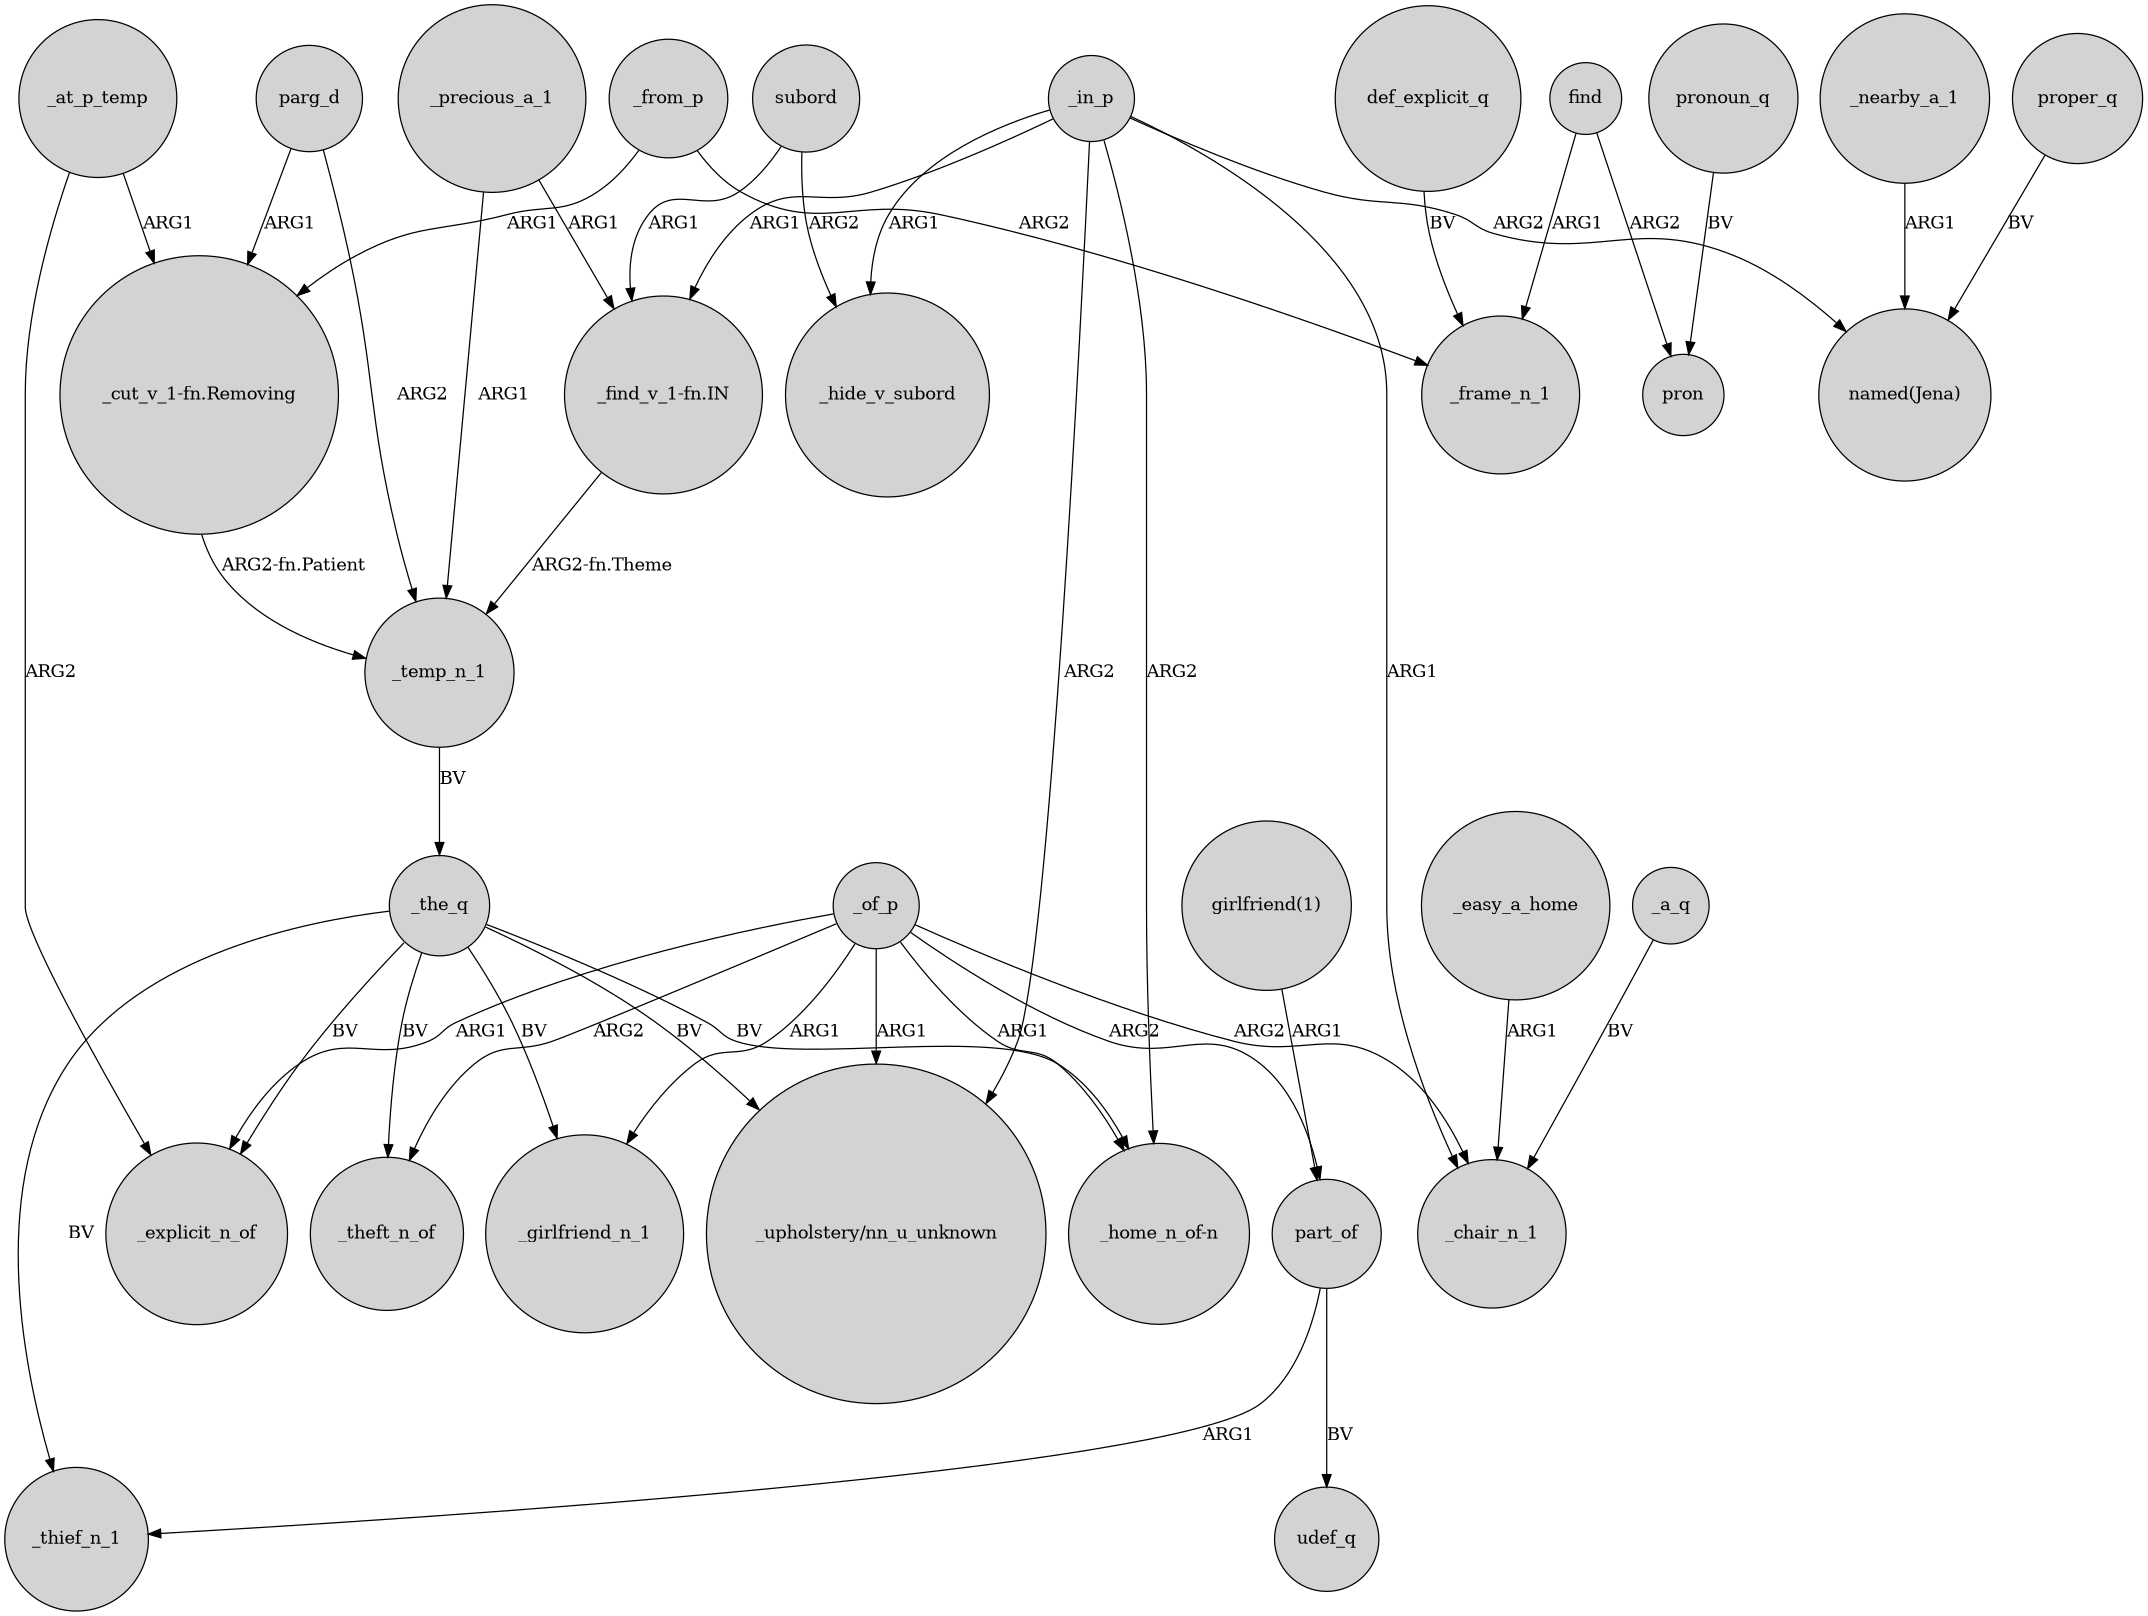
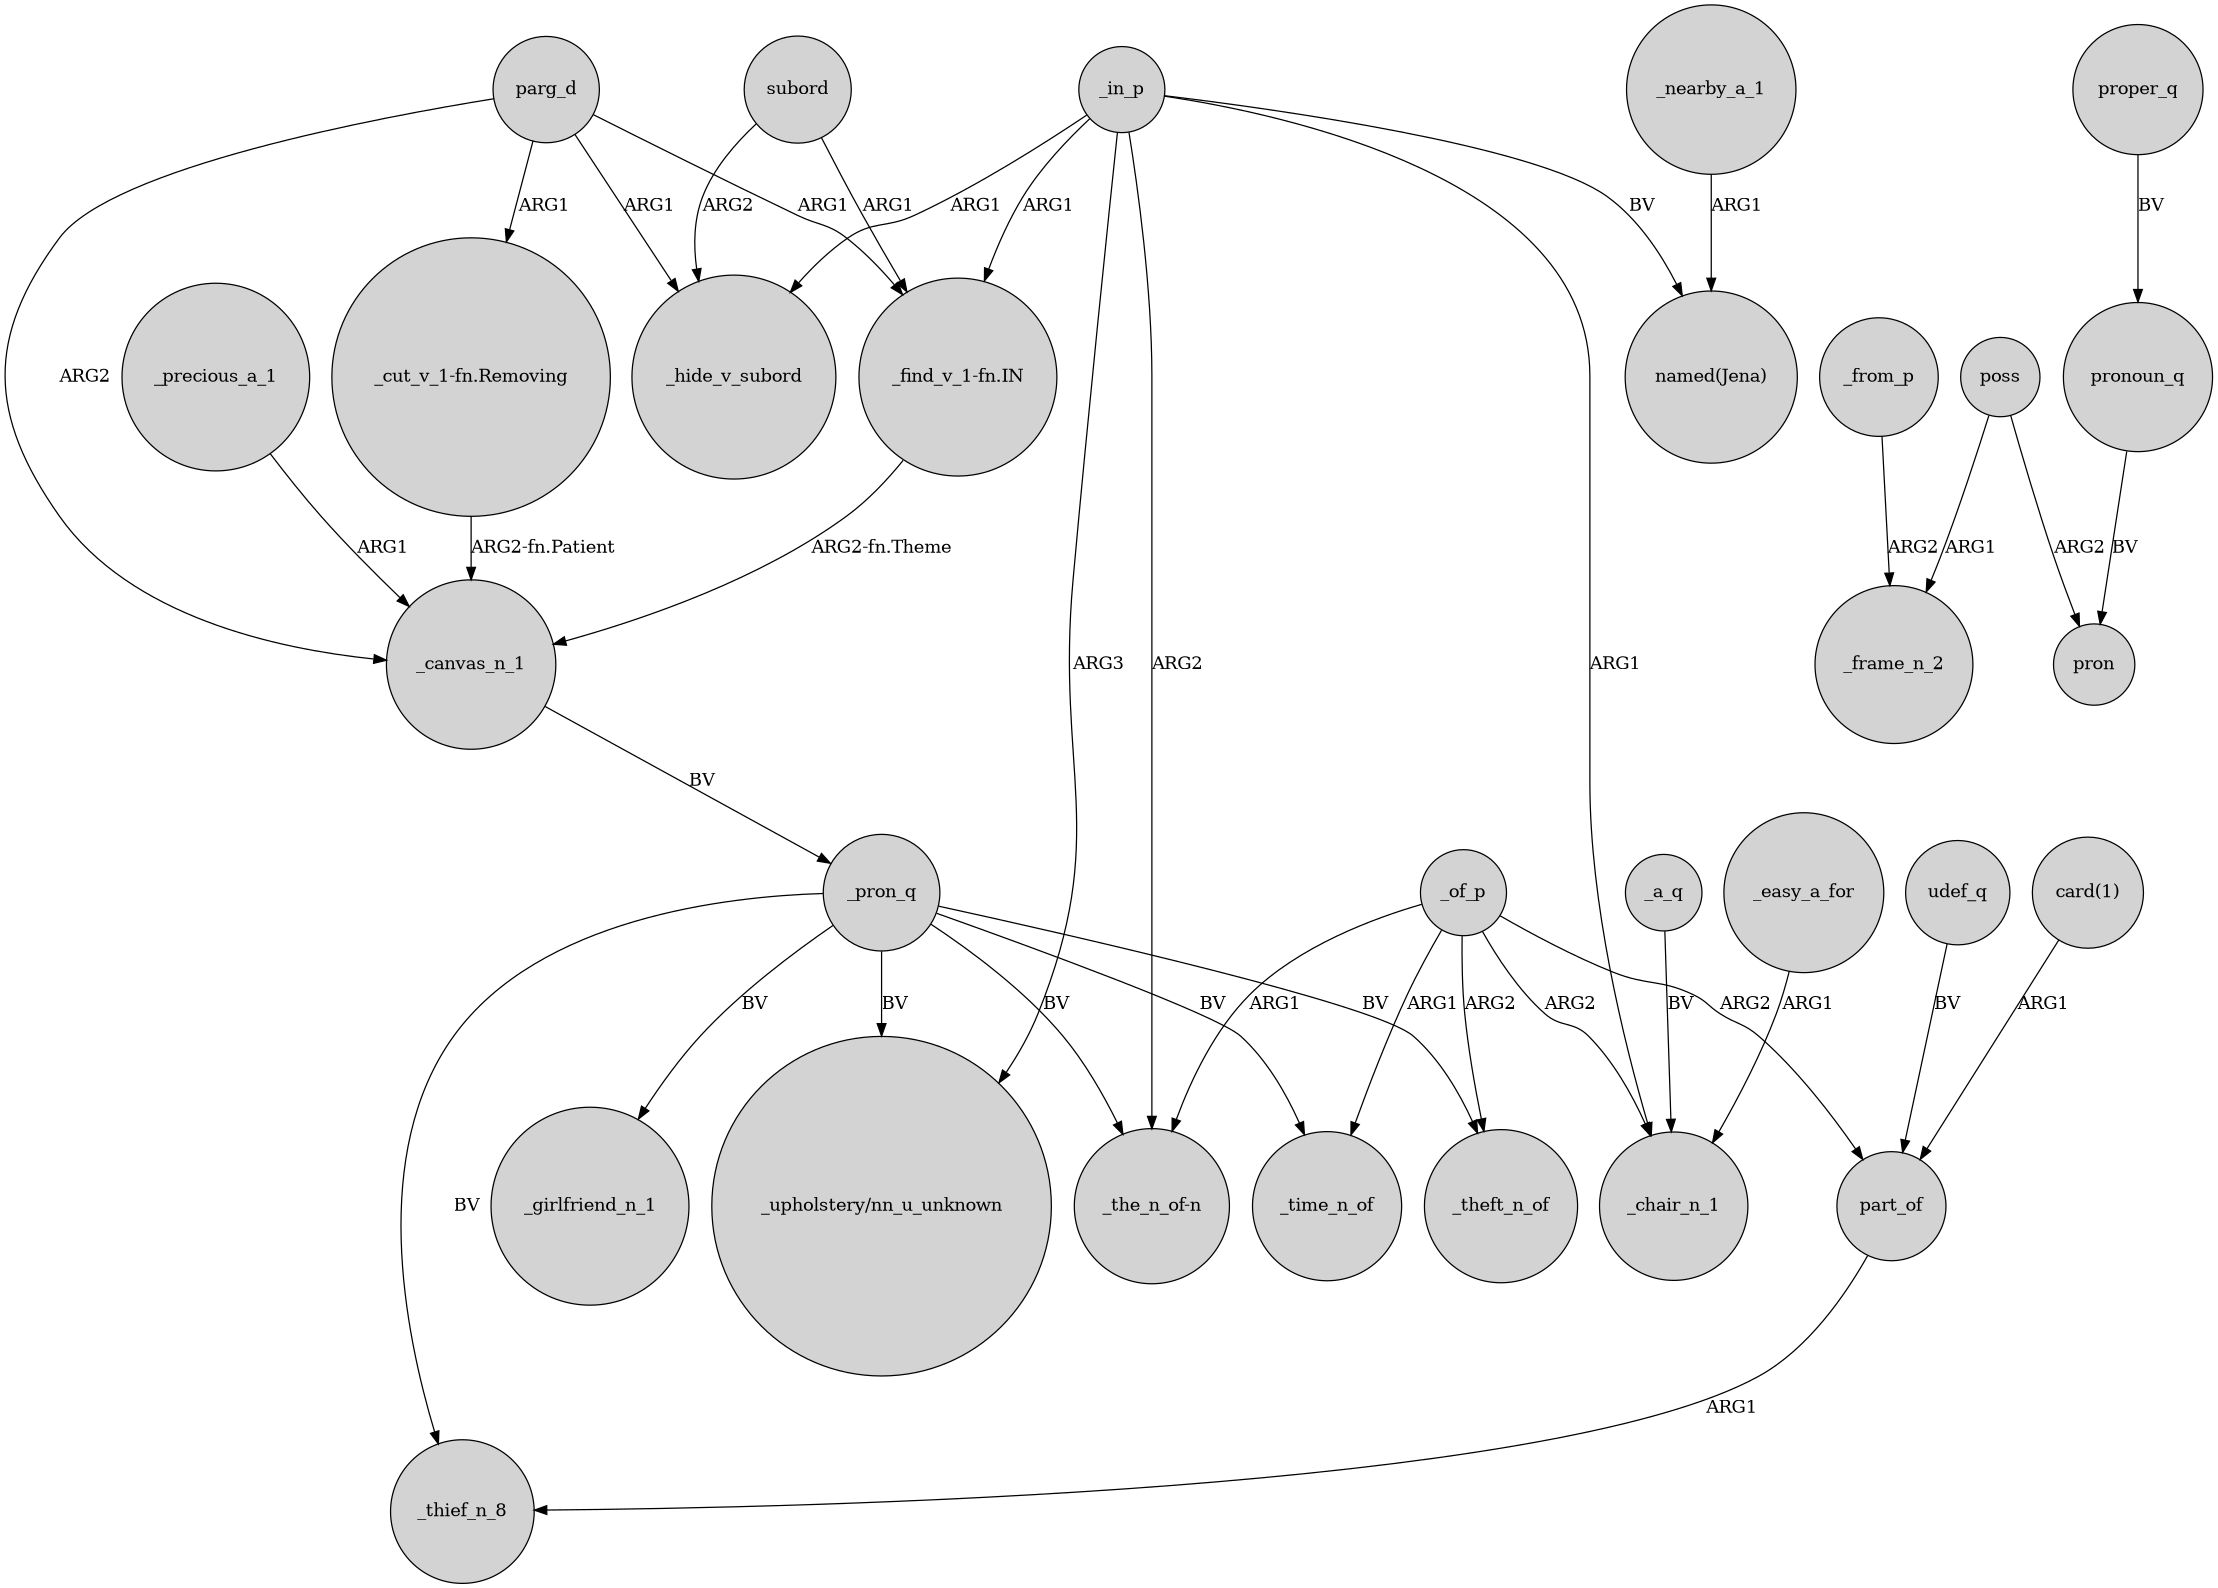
(98, 98) -> none
(1428, 98) -> none
(1586, 98) -> (2000, 377)
none -> (623, 207)
(467, 223) -> none
(1519, 224) -> (1642, 206)
(2000, 232) -> (2138, 222)
(573, 239) -> (750, 192)
(1501, 395) -> (1894, 665)
(439, 673) -> (471, 665)
(1090, 673) -> (1099, 665)
(439, 906) -> (882, 893)
(1267, 906) -> (2088, 893)
(1516, 906) -> (1804, 893)
(876, 1000) -> none
(743, 1051) -> none
(197, 1234) -> (1327, 1206)
(1159, 1234) -> (1152, 1206)
(1327, 1381) -> (1926, 1042)
(77, 1539) -> (462, 1512)
